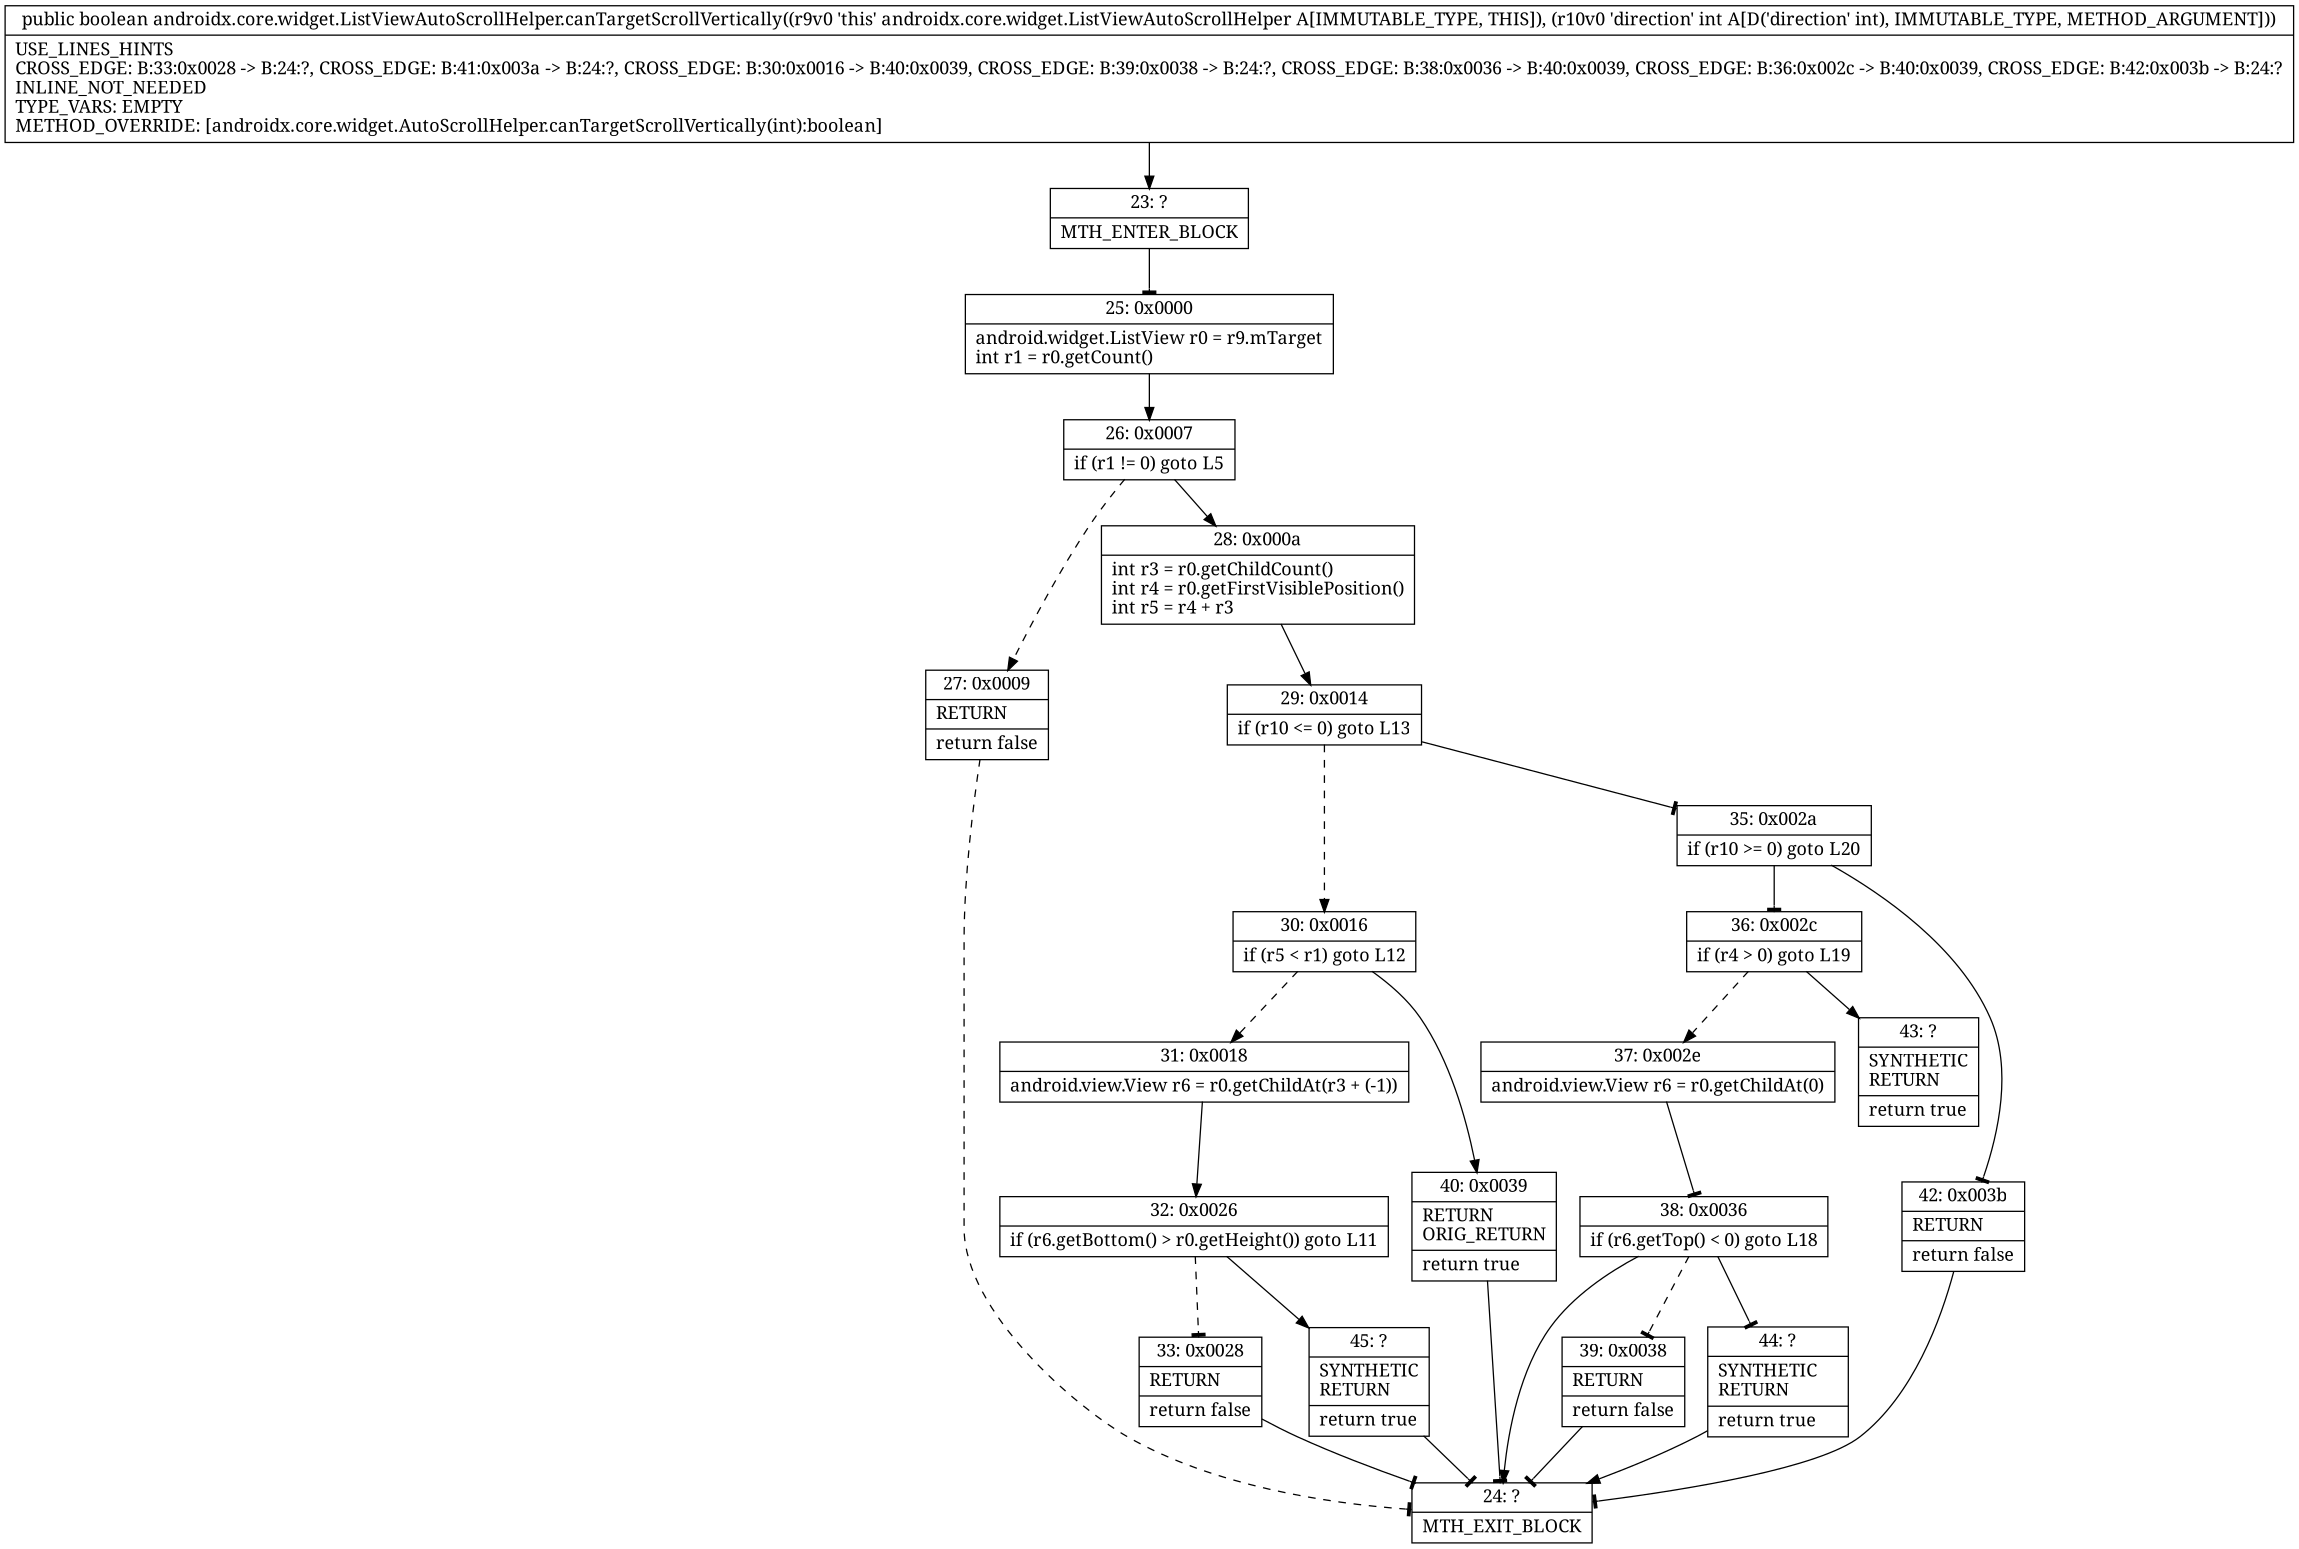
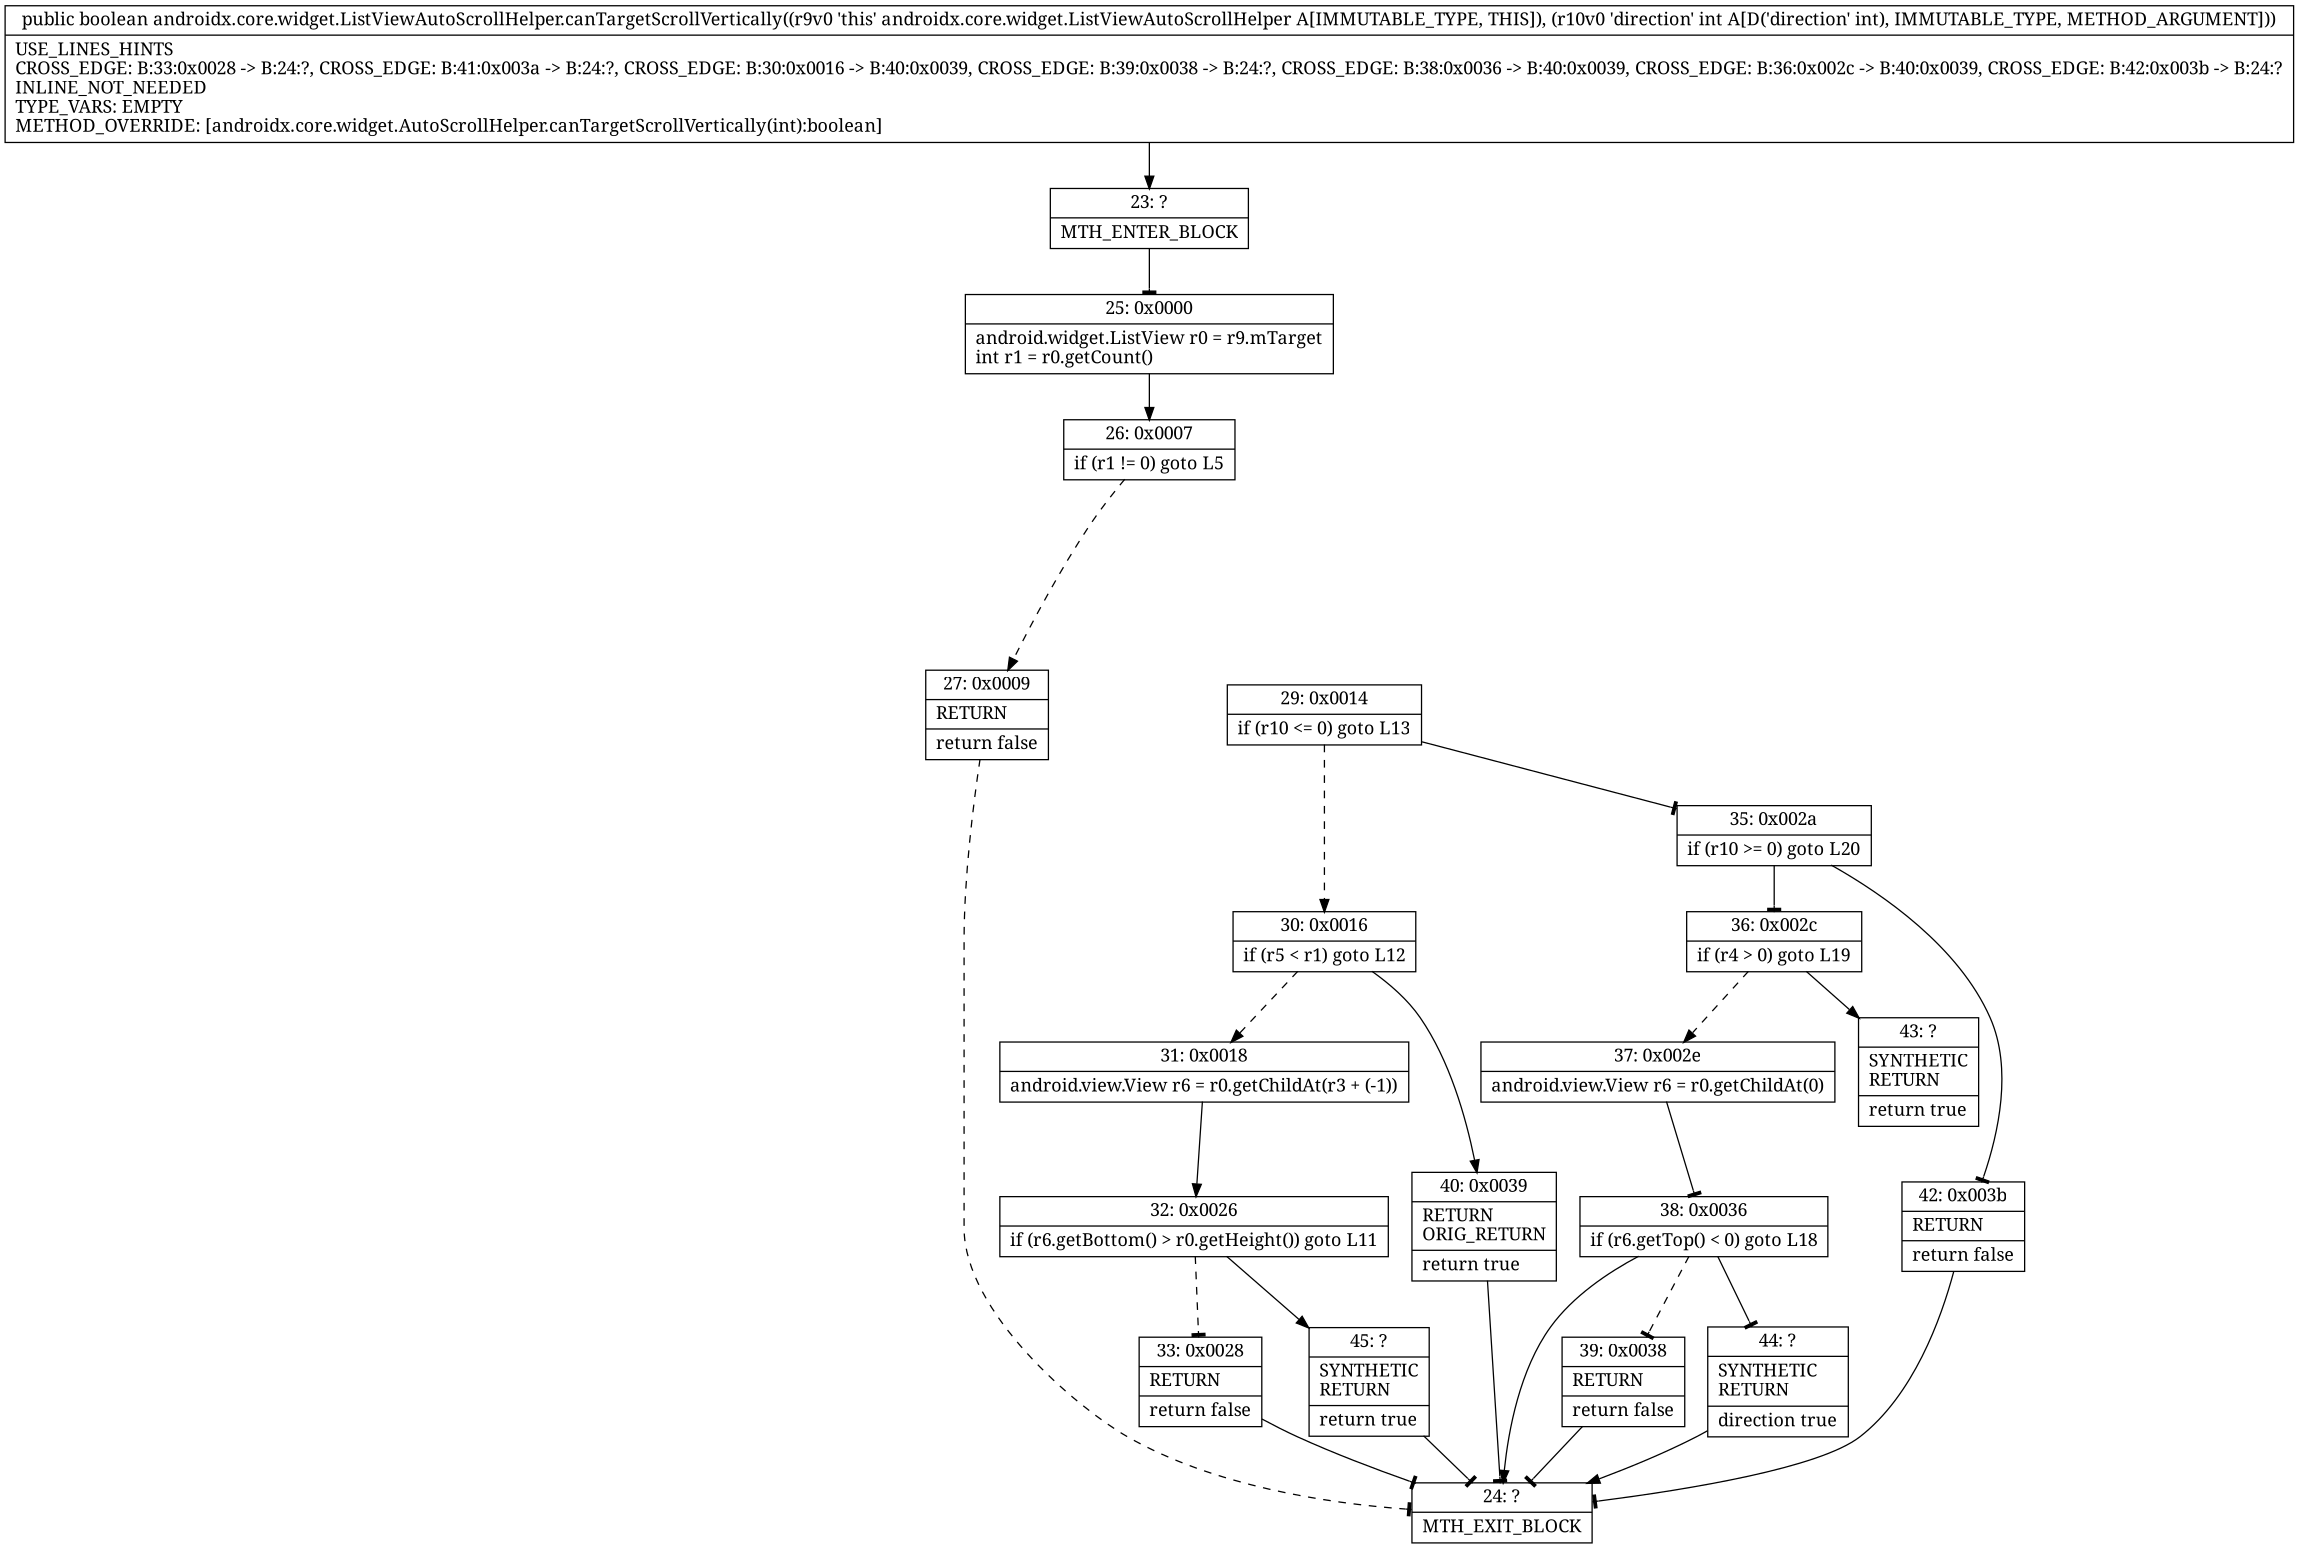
(1258, 575) -> none
(1767, 1421) -> (1778, 1421)
